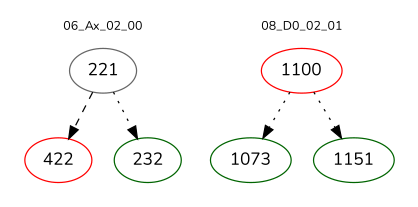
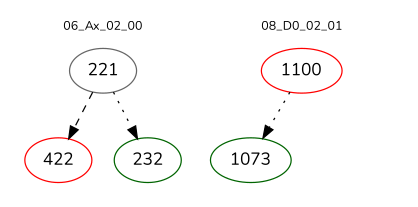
(354, 160) -> none
